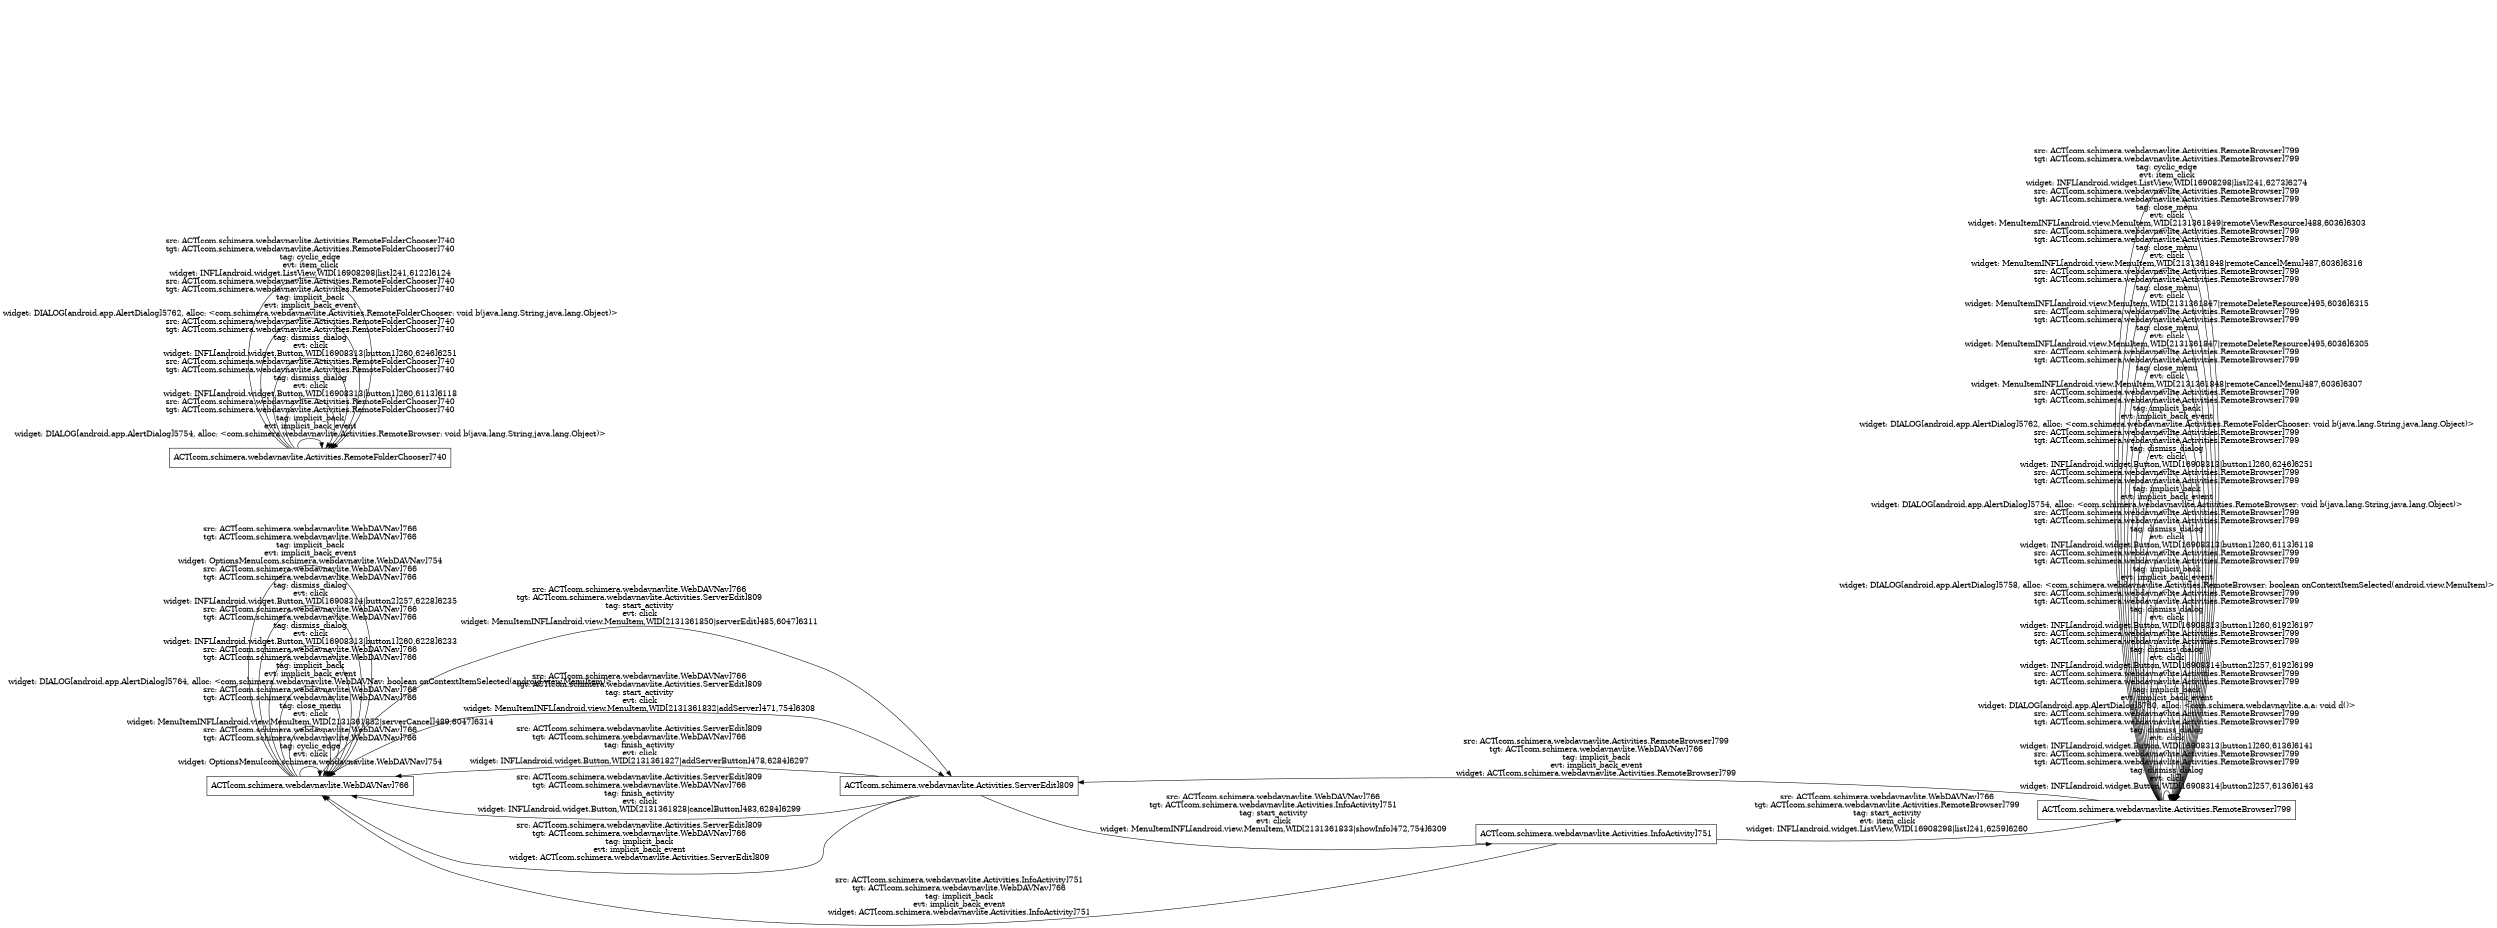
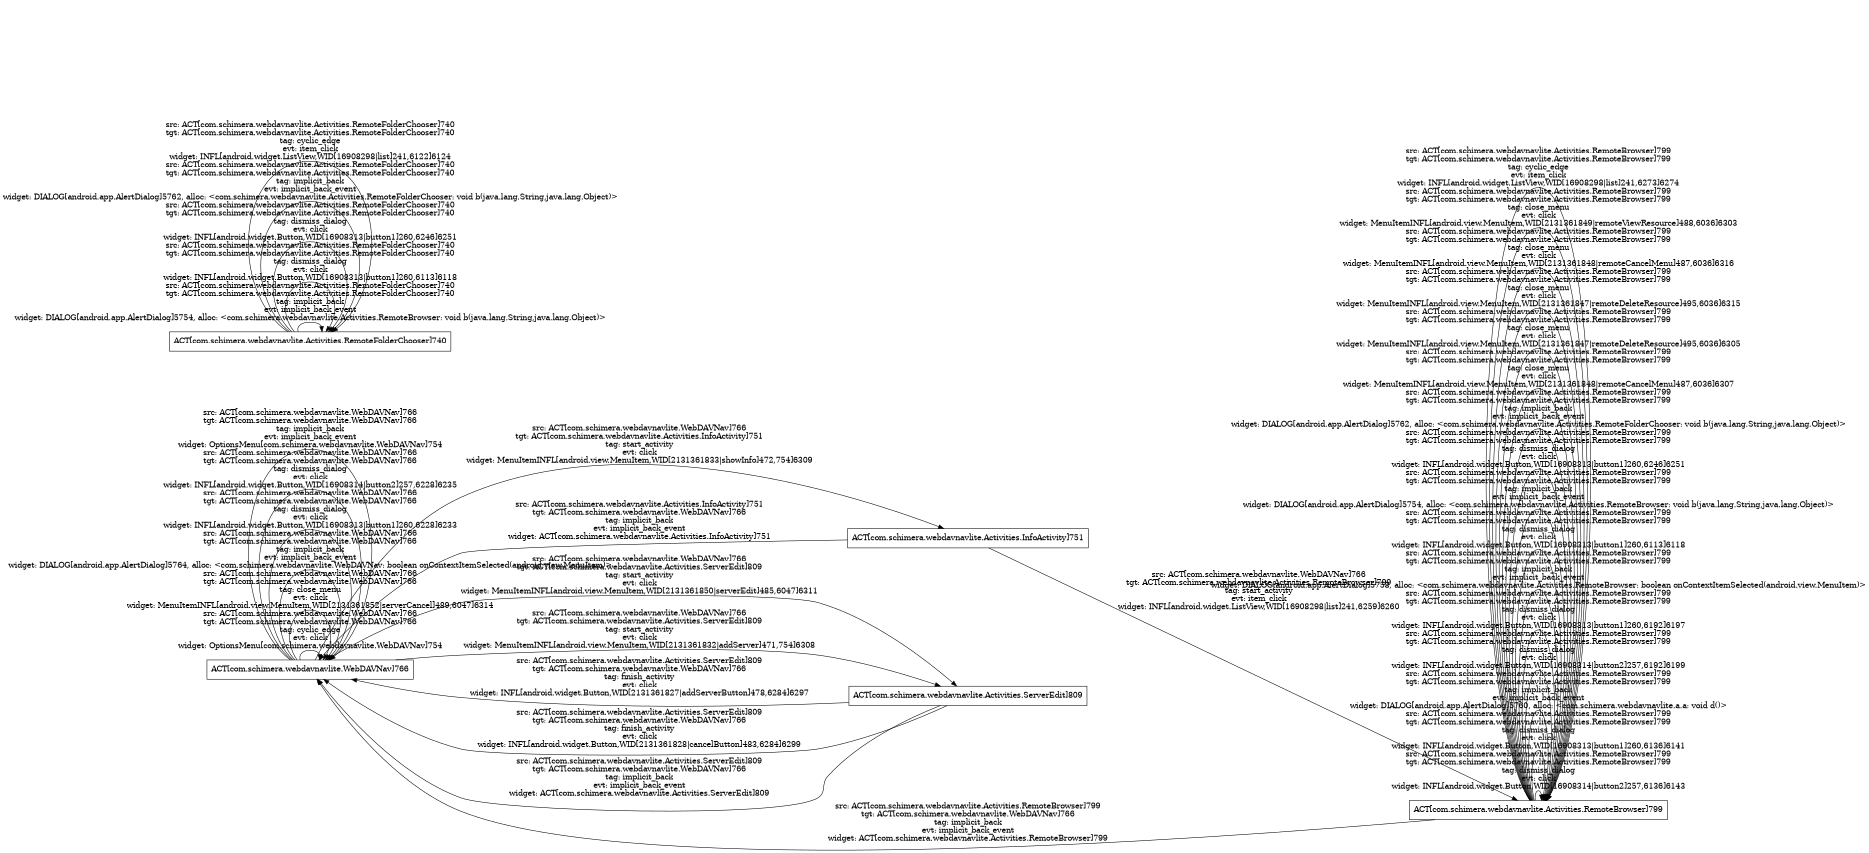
(1591, 779) -> (851, 850)
(1230, 847) -> (591, 466)
